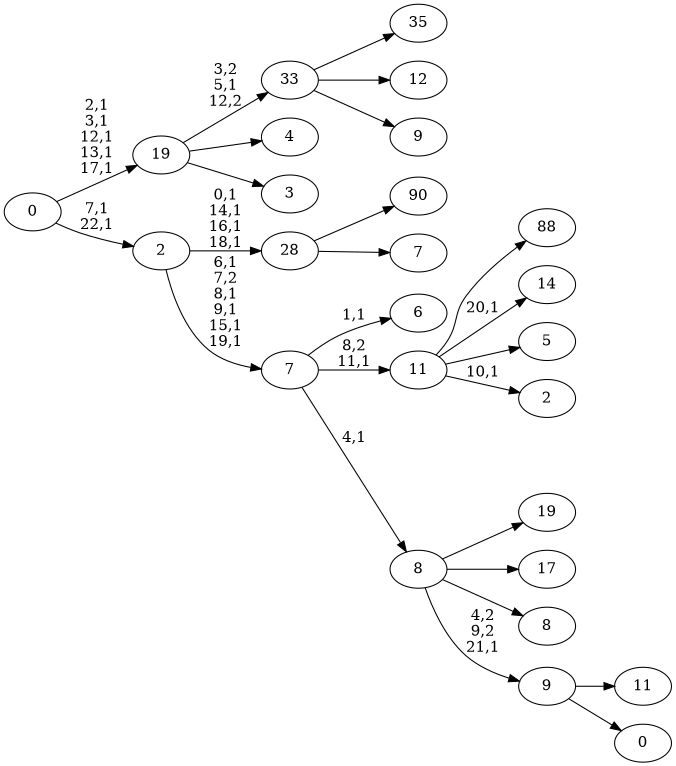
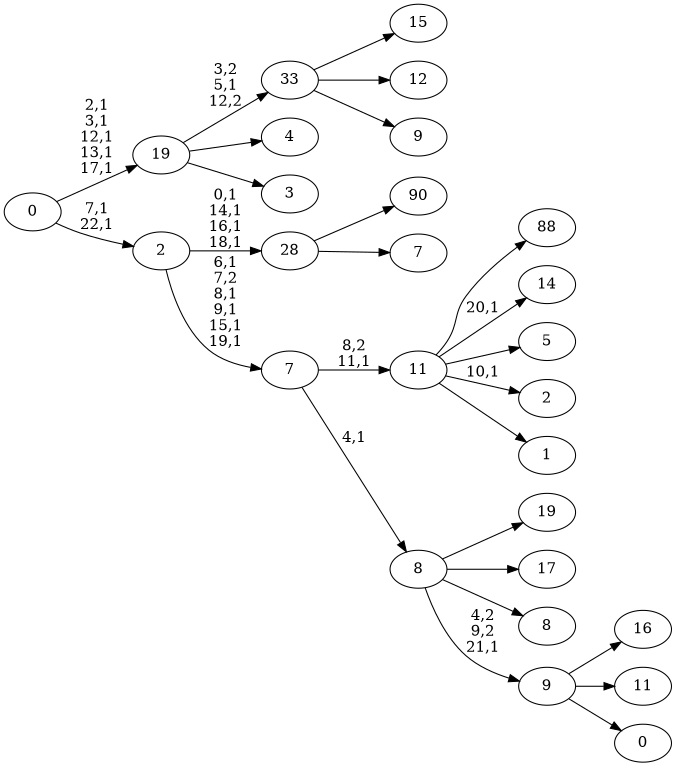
(419, 23) -> (419, 23)
(419, 313) -> none
none -> (547, 455)
none -> (643, 629)
